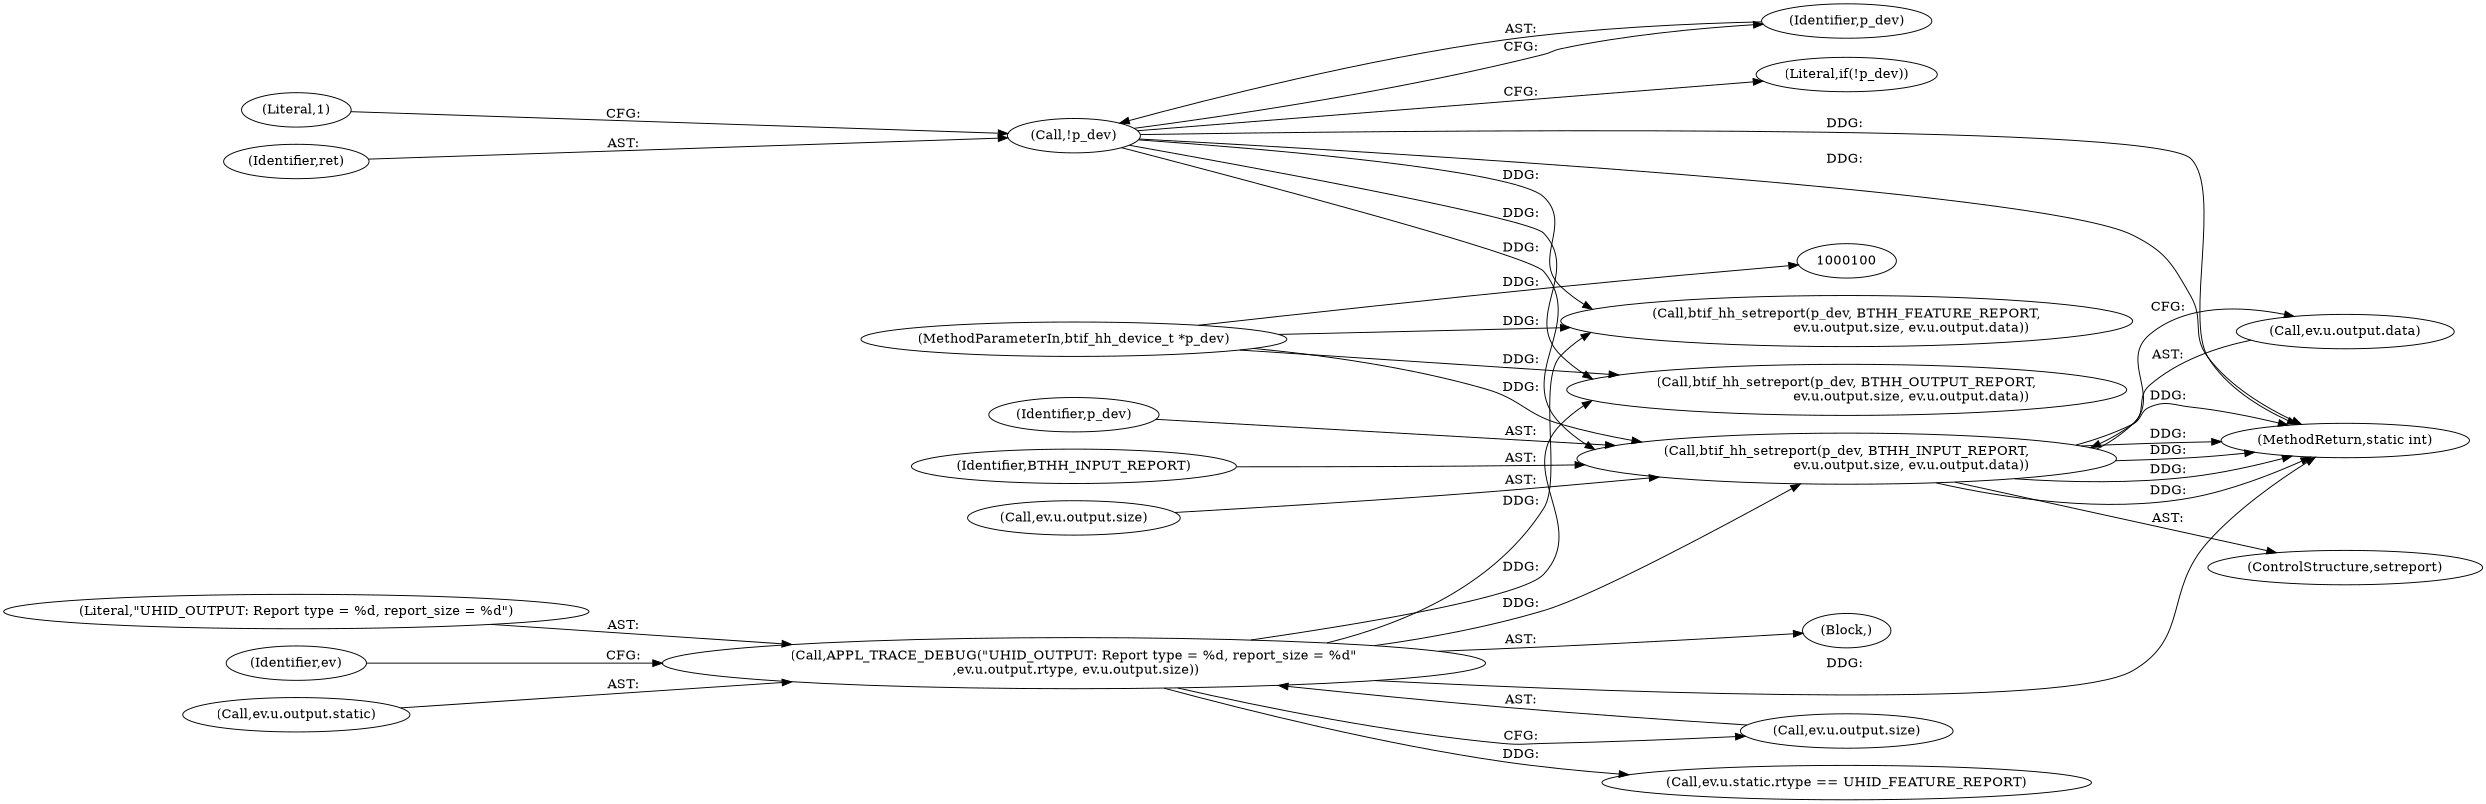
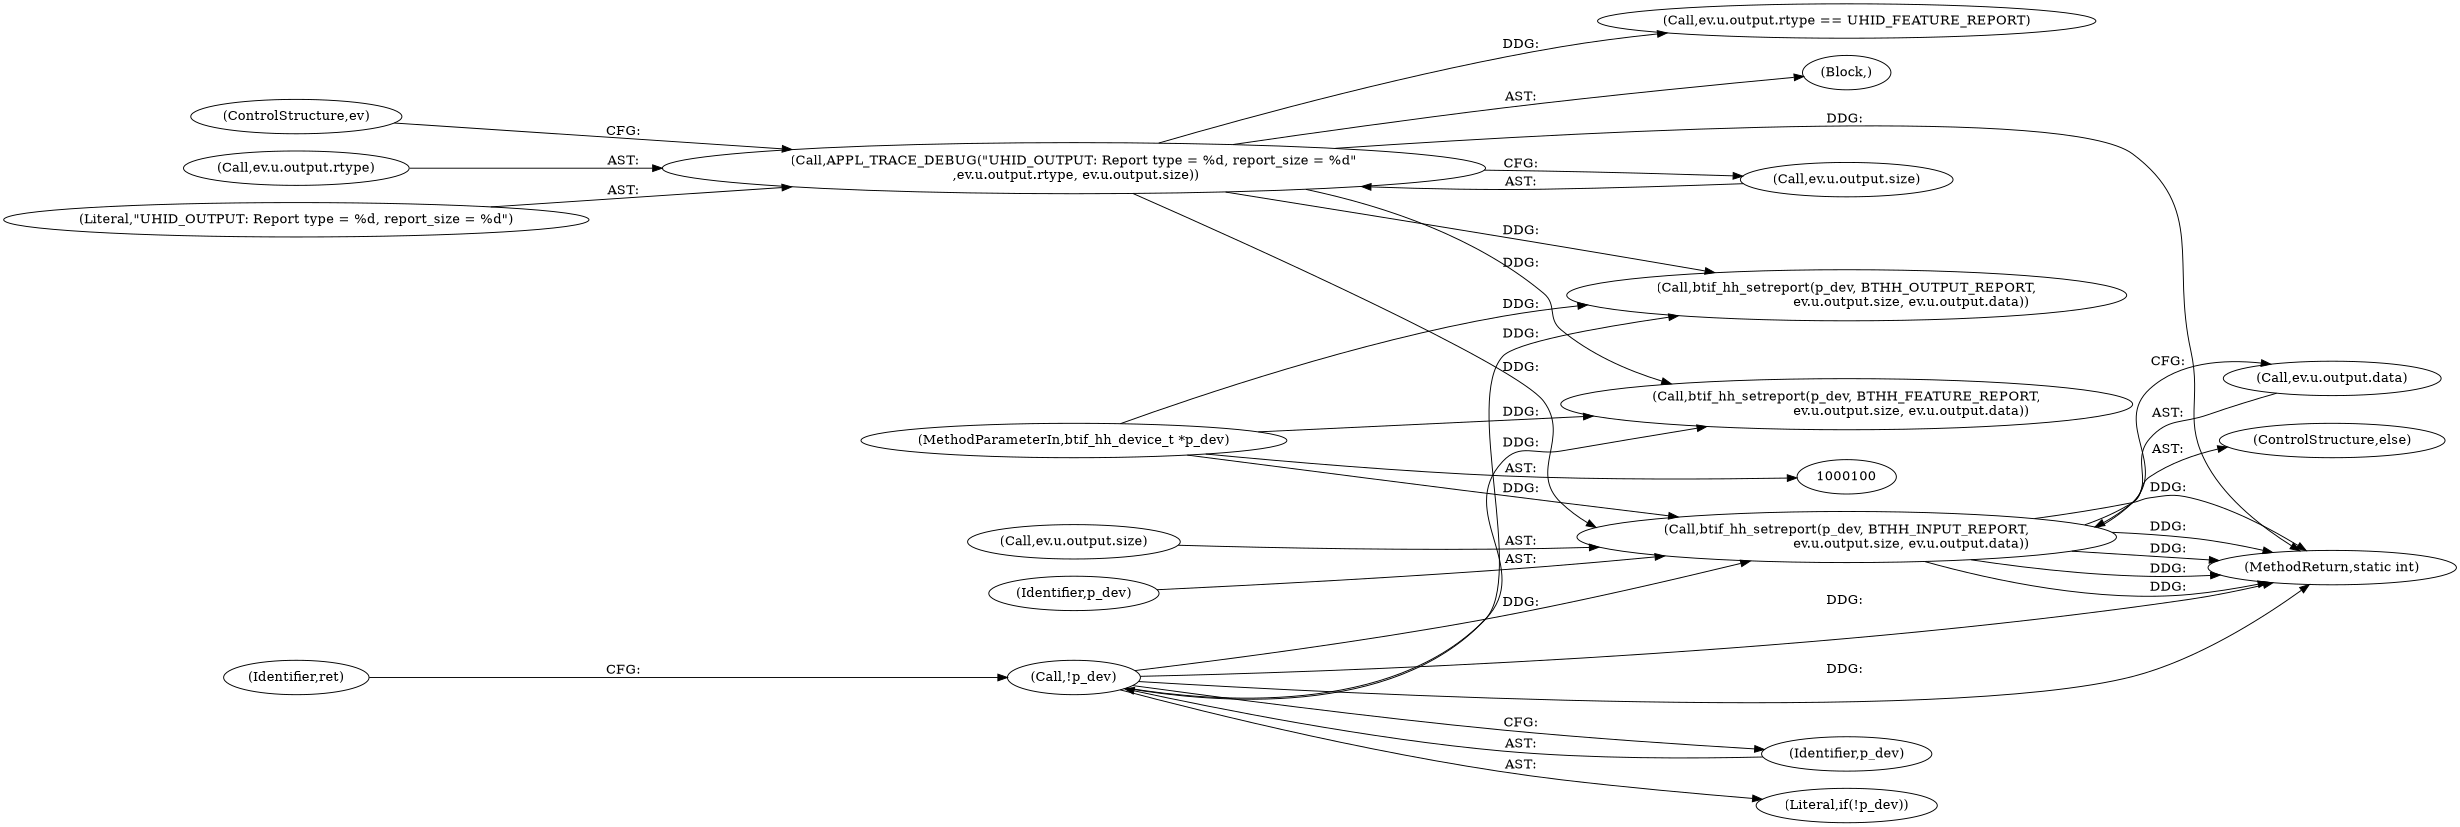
(1523, 92) -> (1523, 765)
(296, 110) -> none
(626, 144) -> (626, 670)
(1523, 282) -> (1523, 469)
(1074, 466) -> none
(2345, 568) -> (2332, 441)
(296, 663) -> (296, 117)
(296, 715) -> (296, 168)
(1847, 783) -> (1847, 21)
